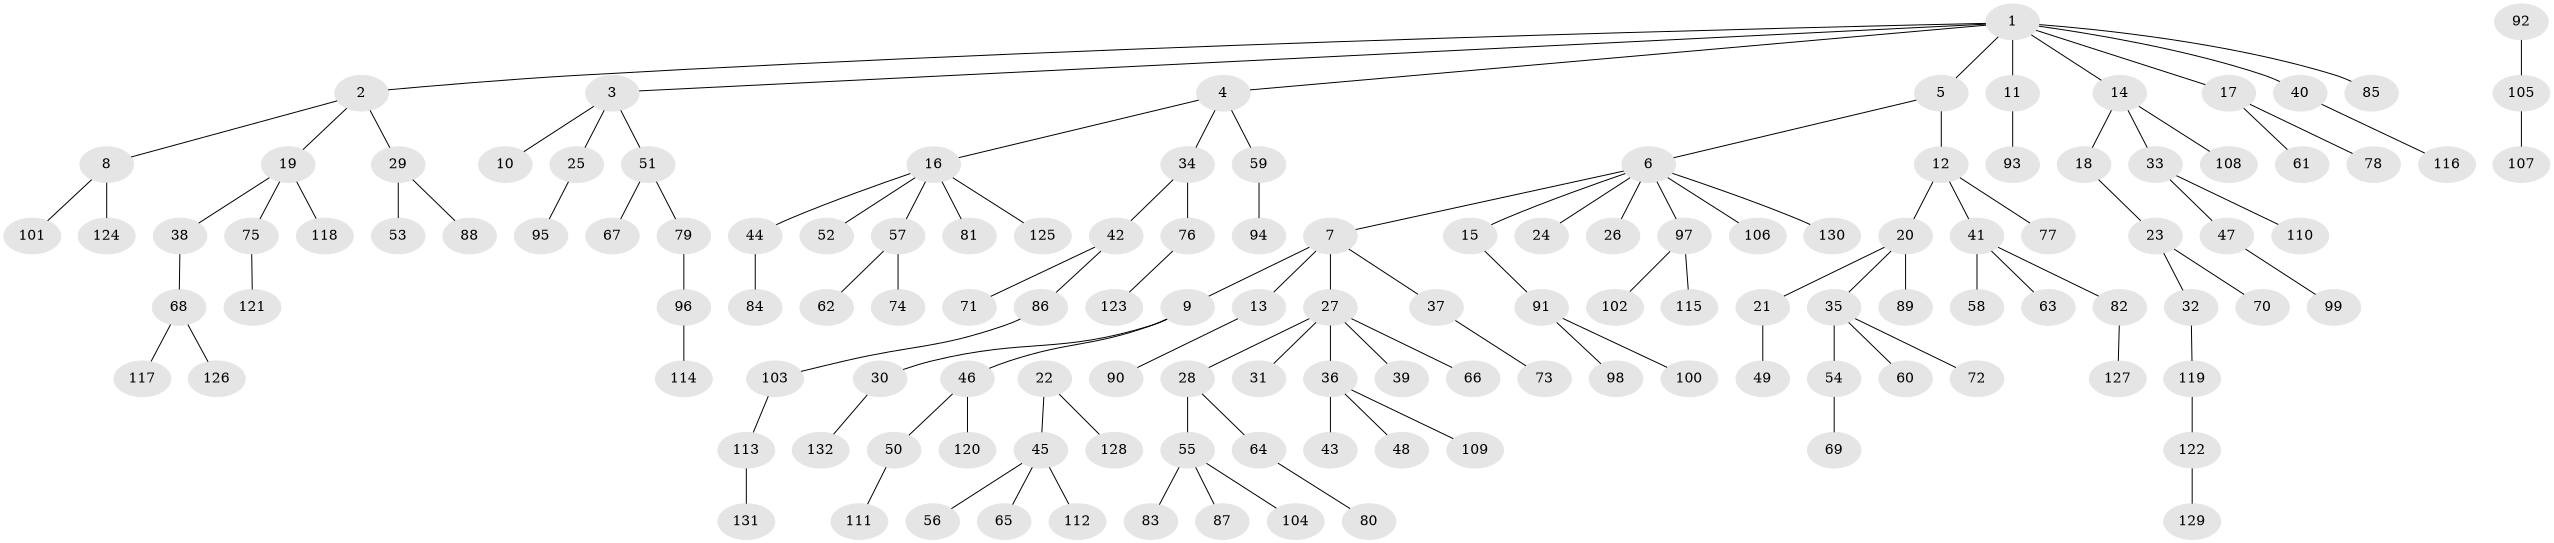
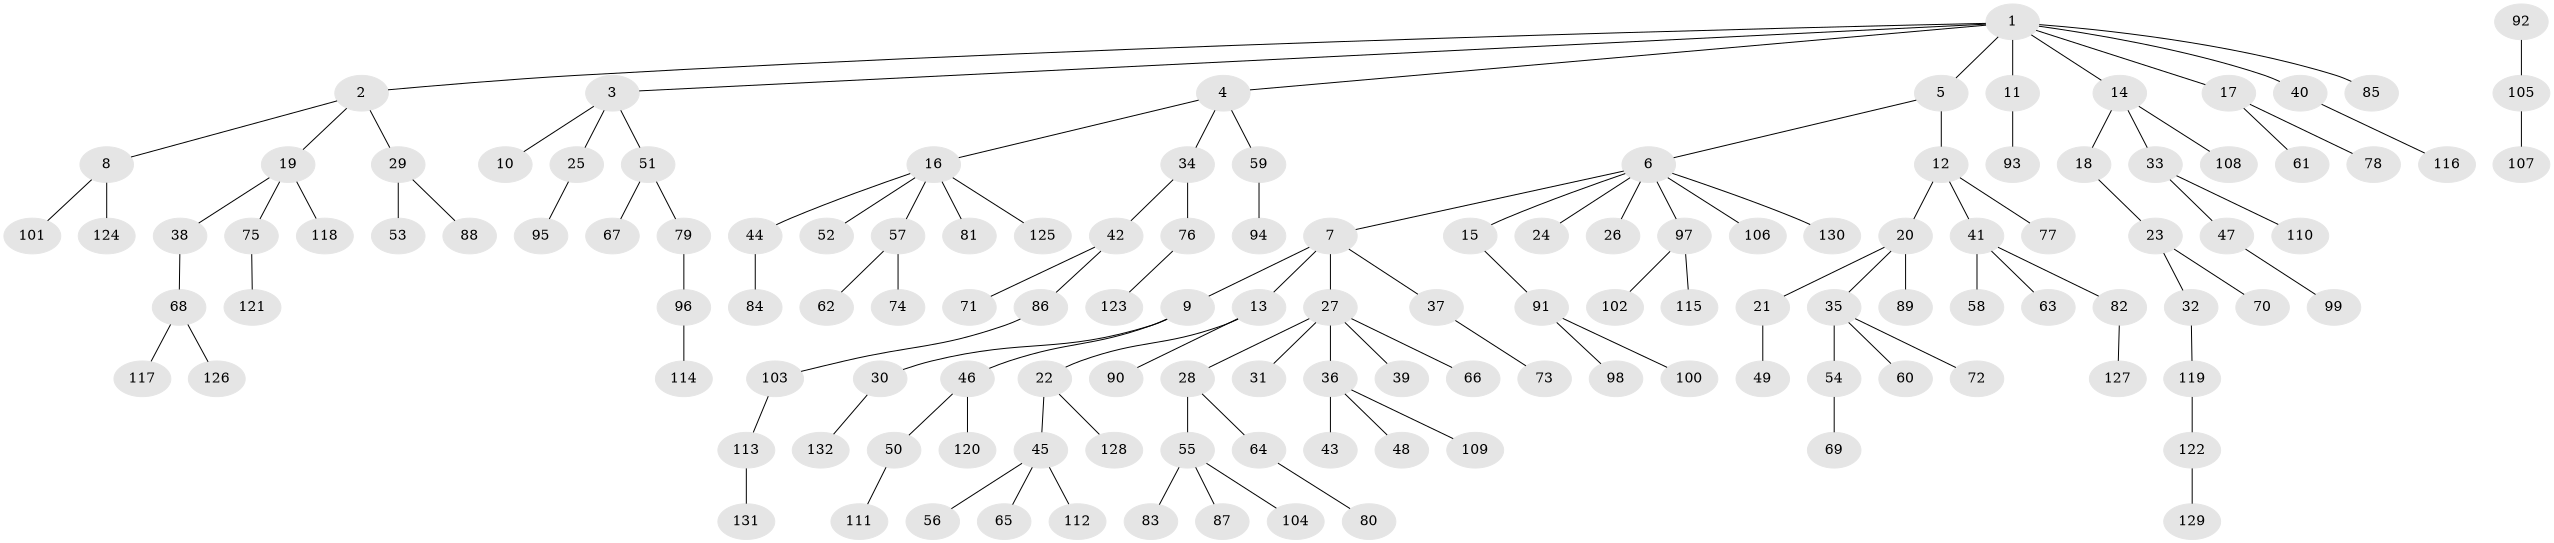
none -> (1152, 343)
